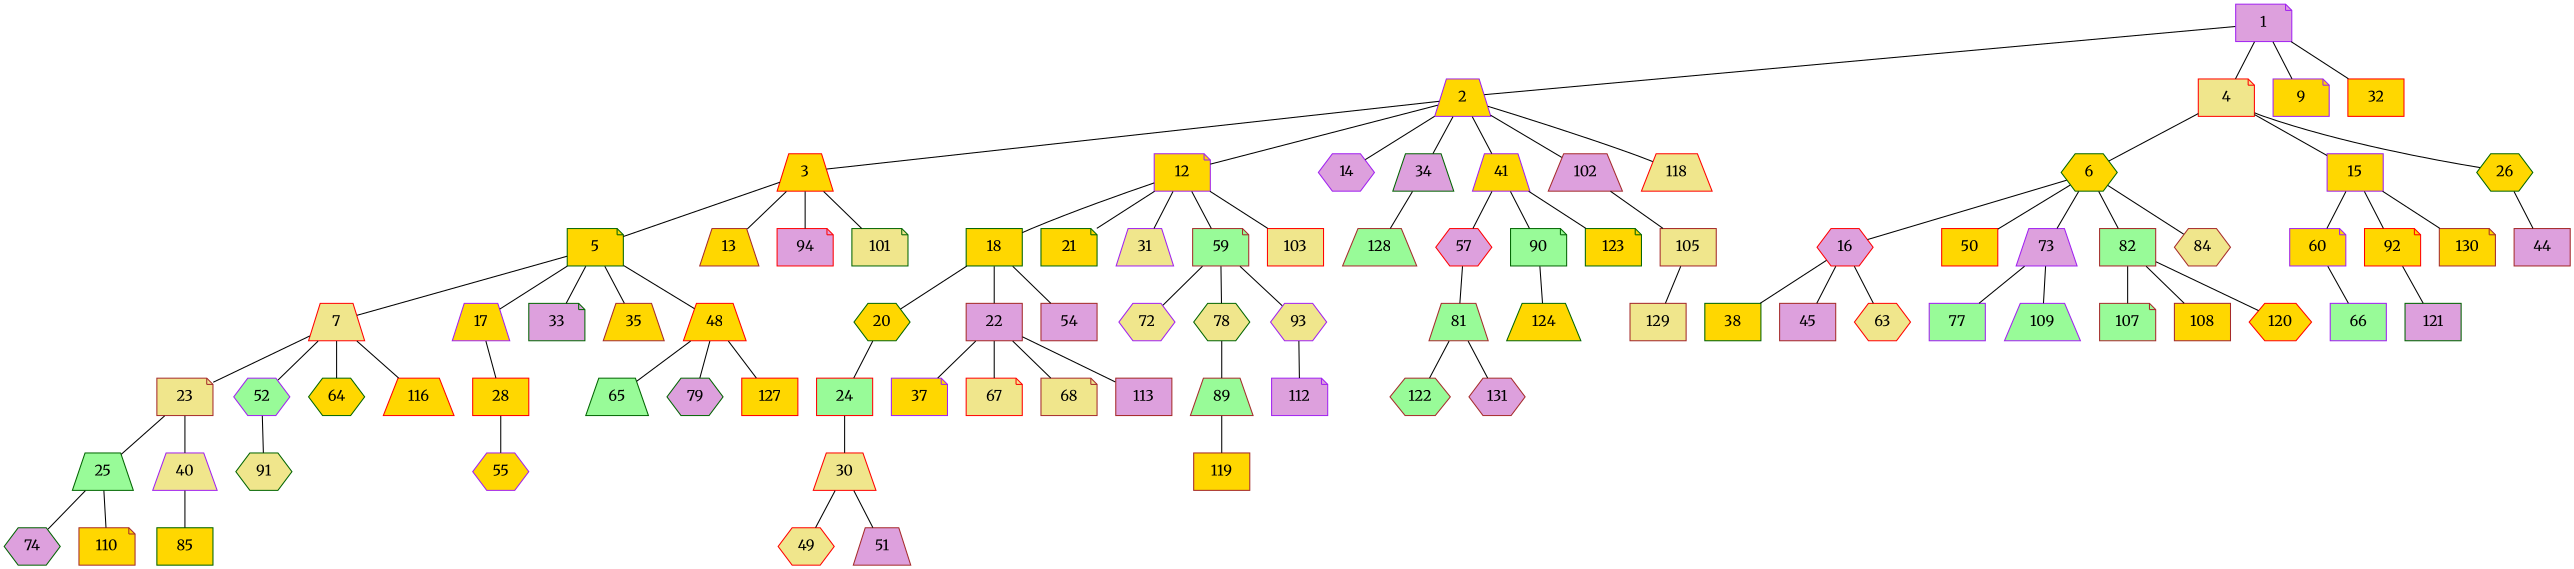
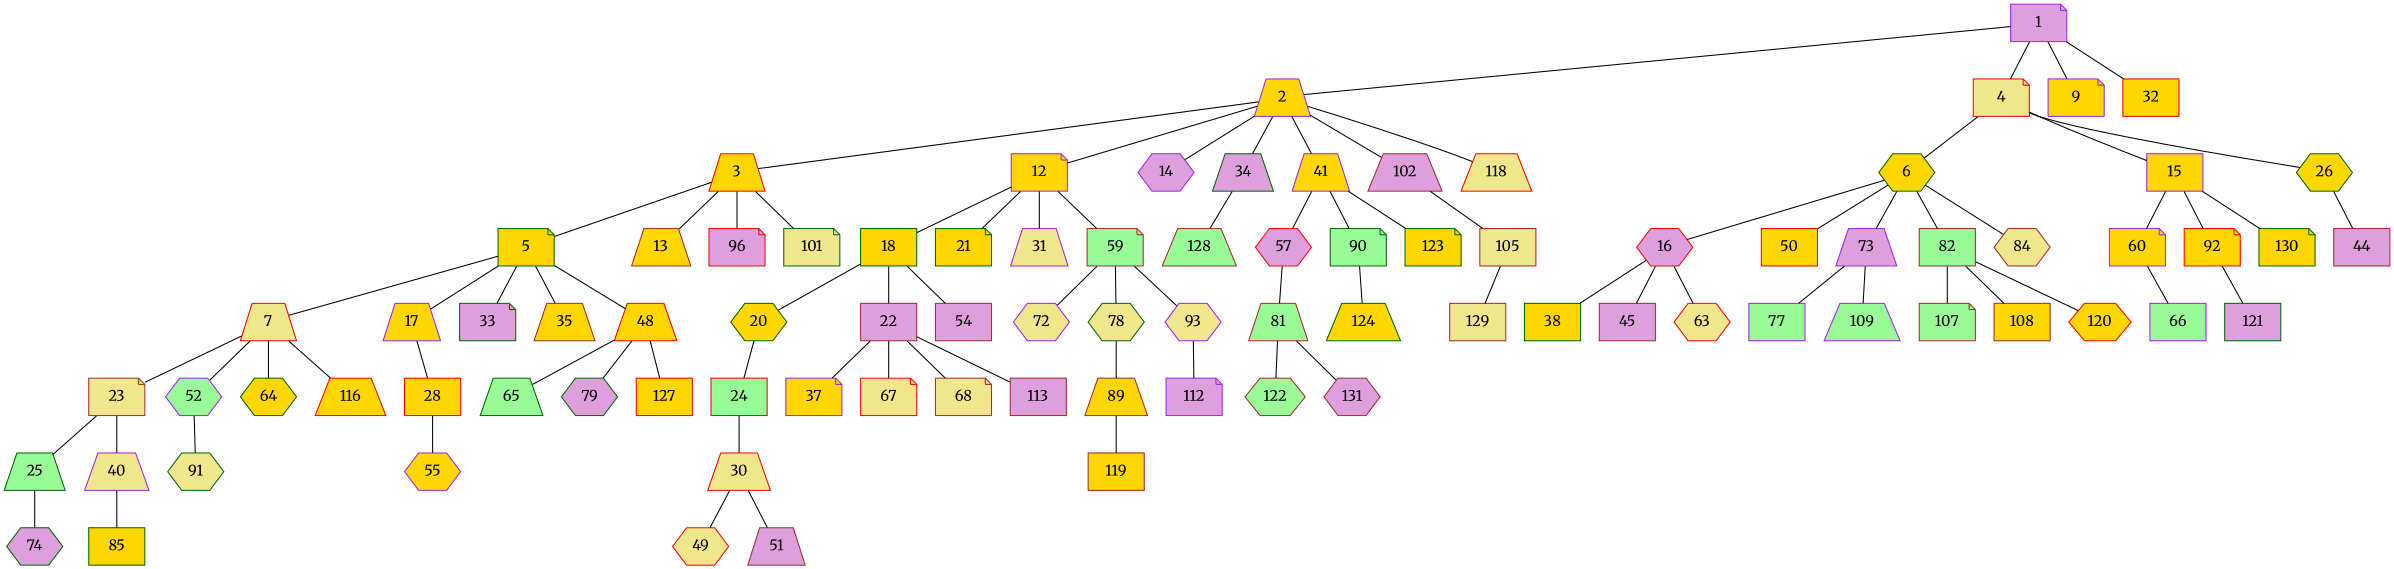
(805, 247) -> (737, 247)
(1295, 247) -> none
(2467, 247) -> (2287, 247)
(1222, 397) -> (1116, 397)
(107, 546) -> none
